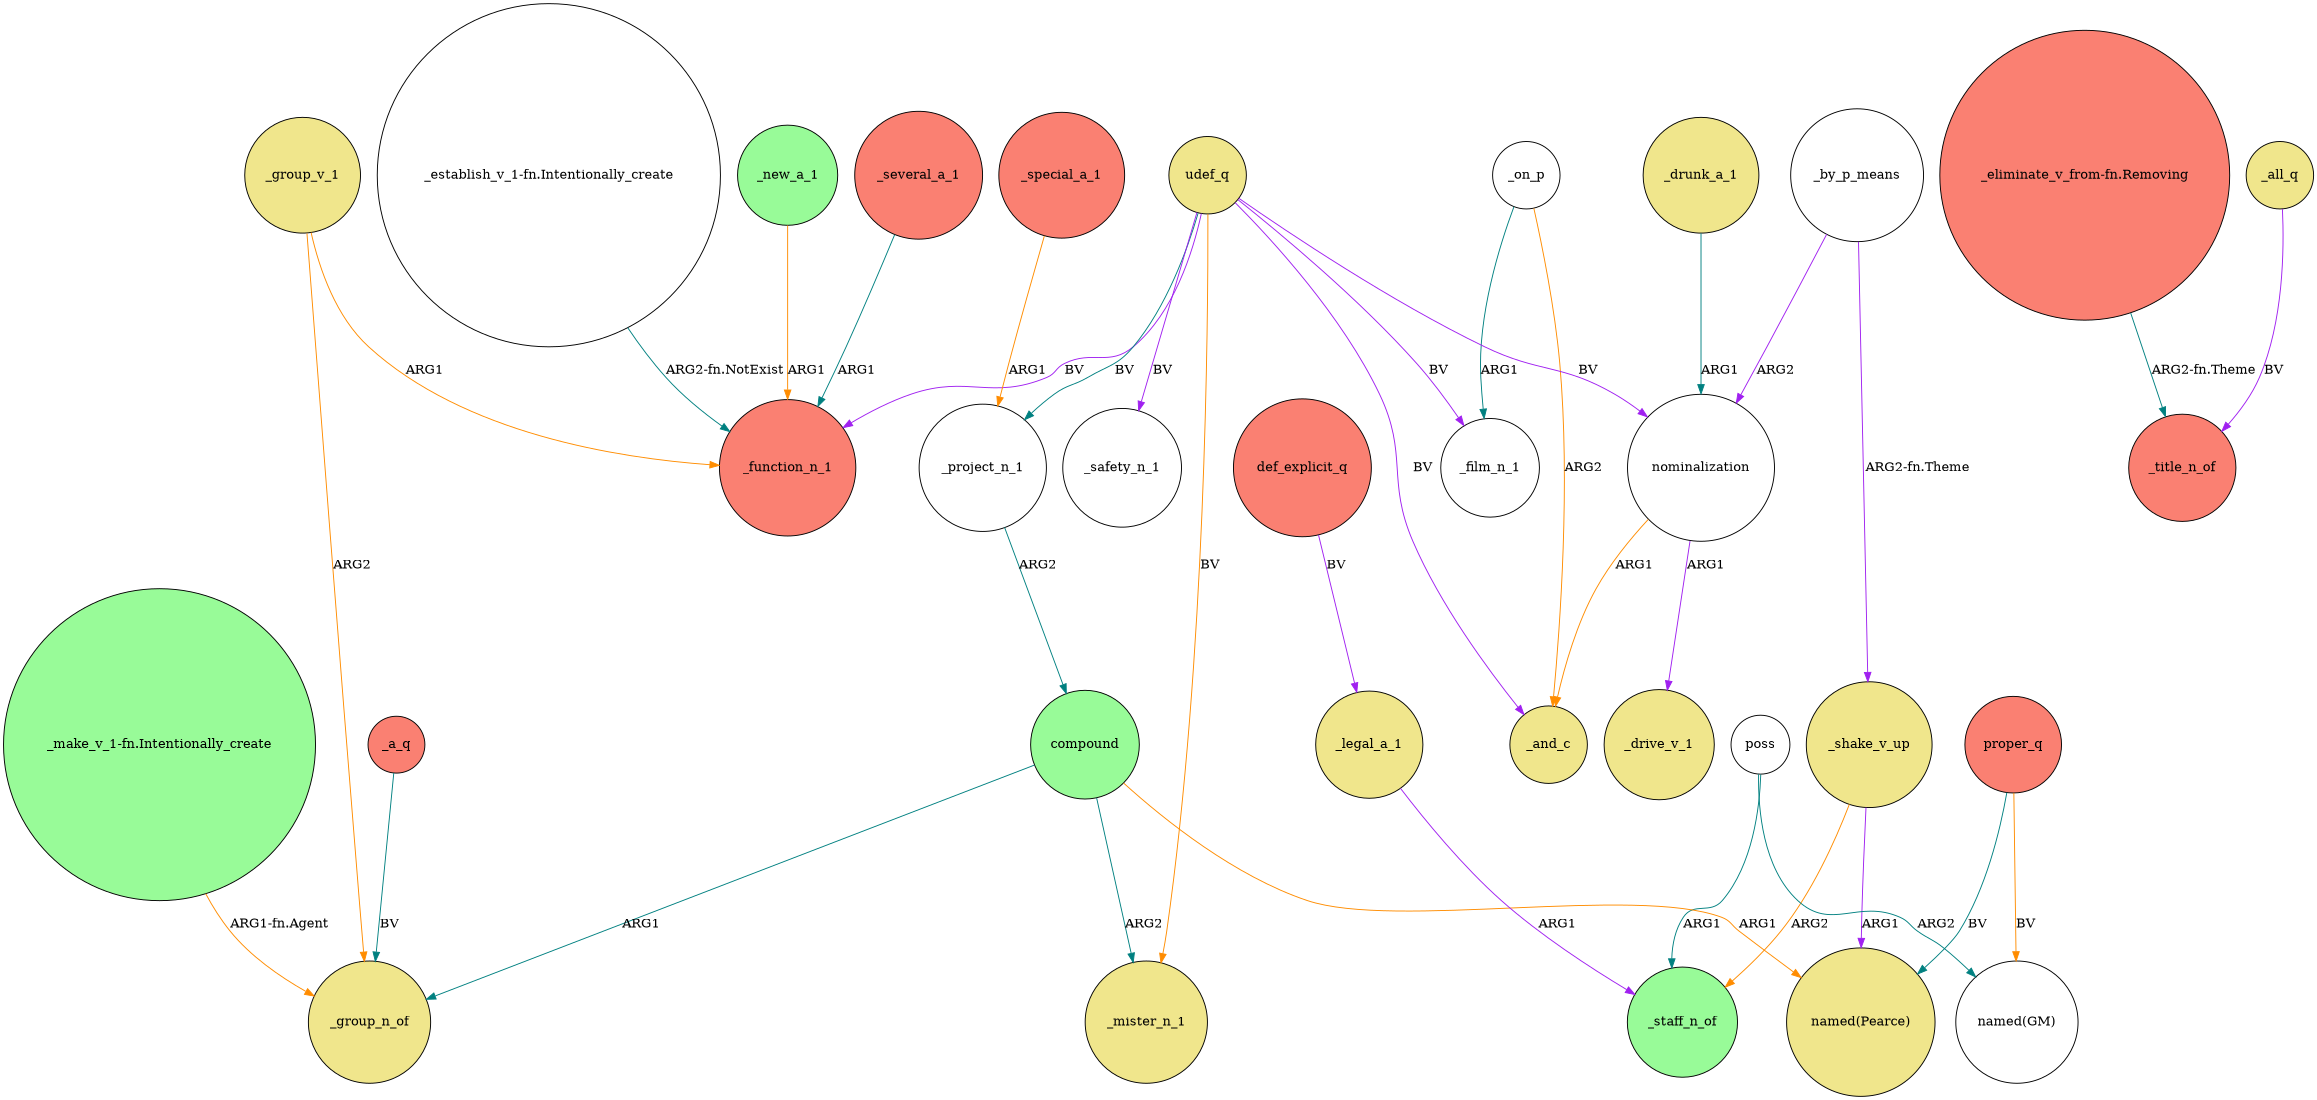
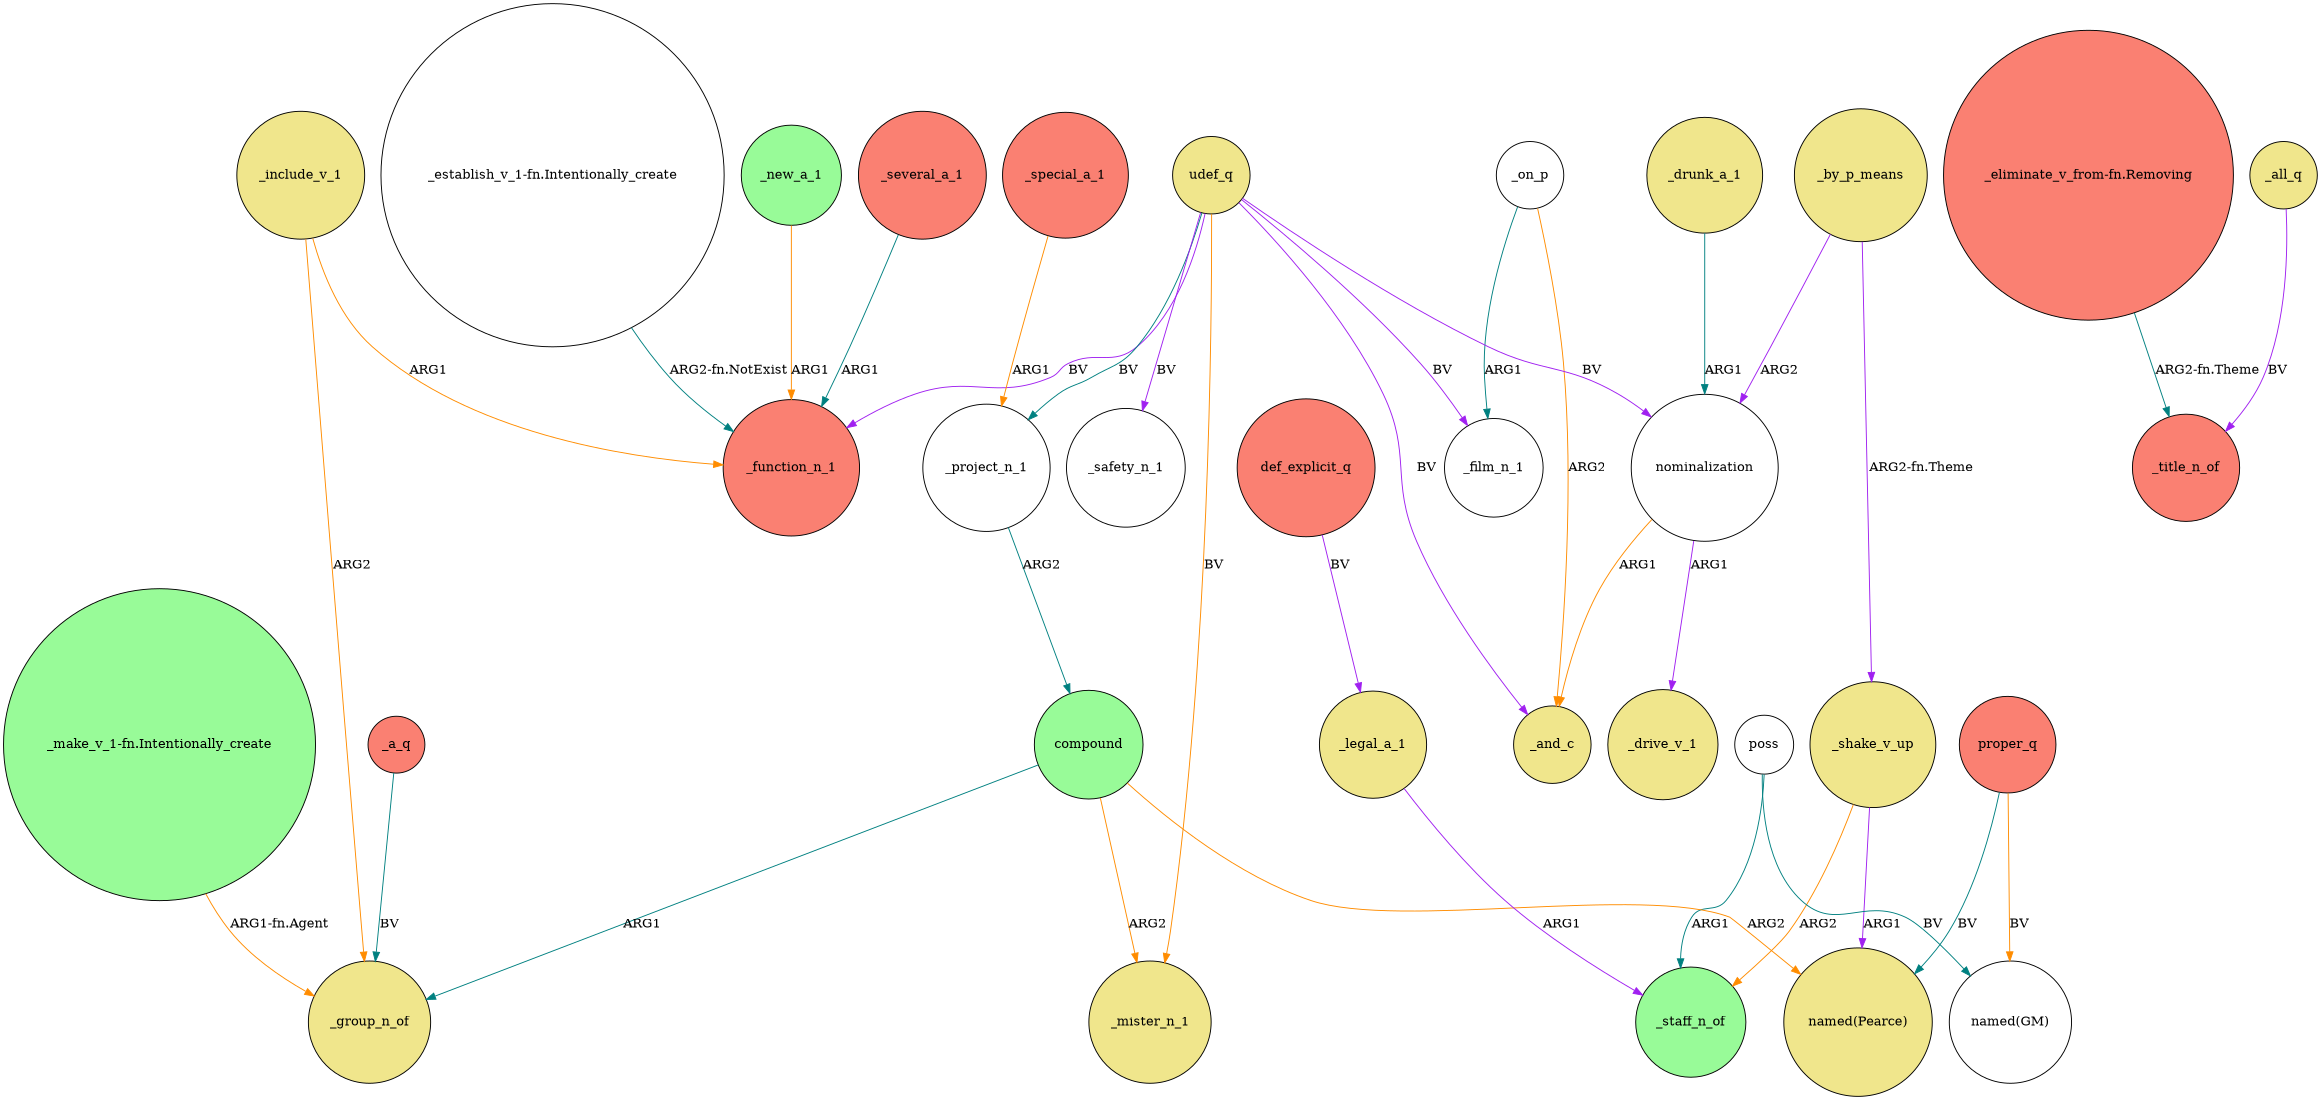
(303, 175) -> (301, 175)
(1857, 175) -> (1861, 175)
(1114, 876) -> (1118, 876)
(1758, 924) -> (1767, 924)
(1937, 924) -> (1933, 924)
